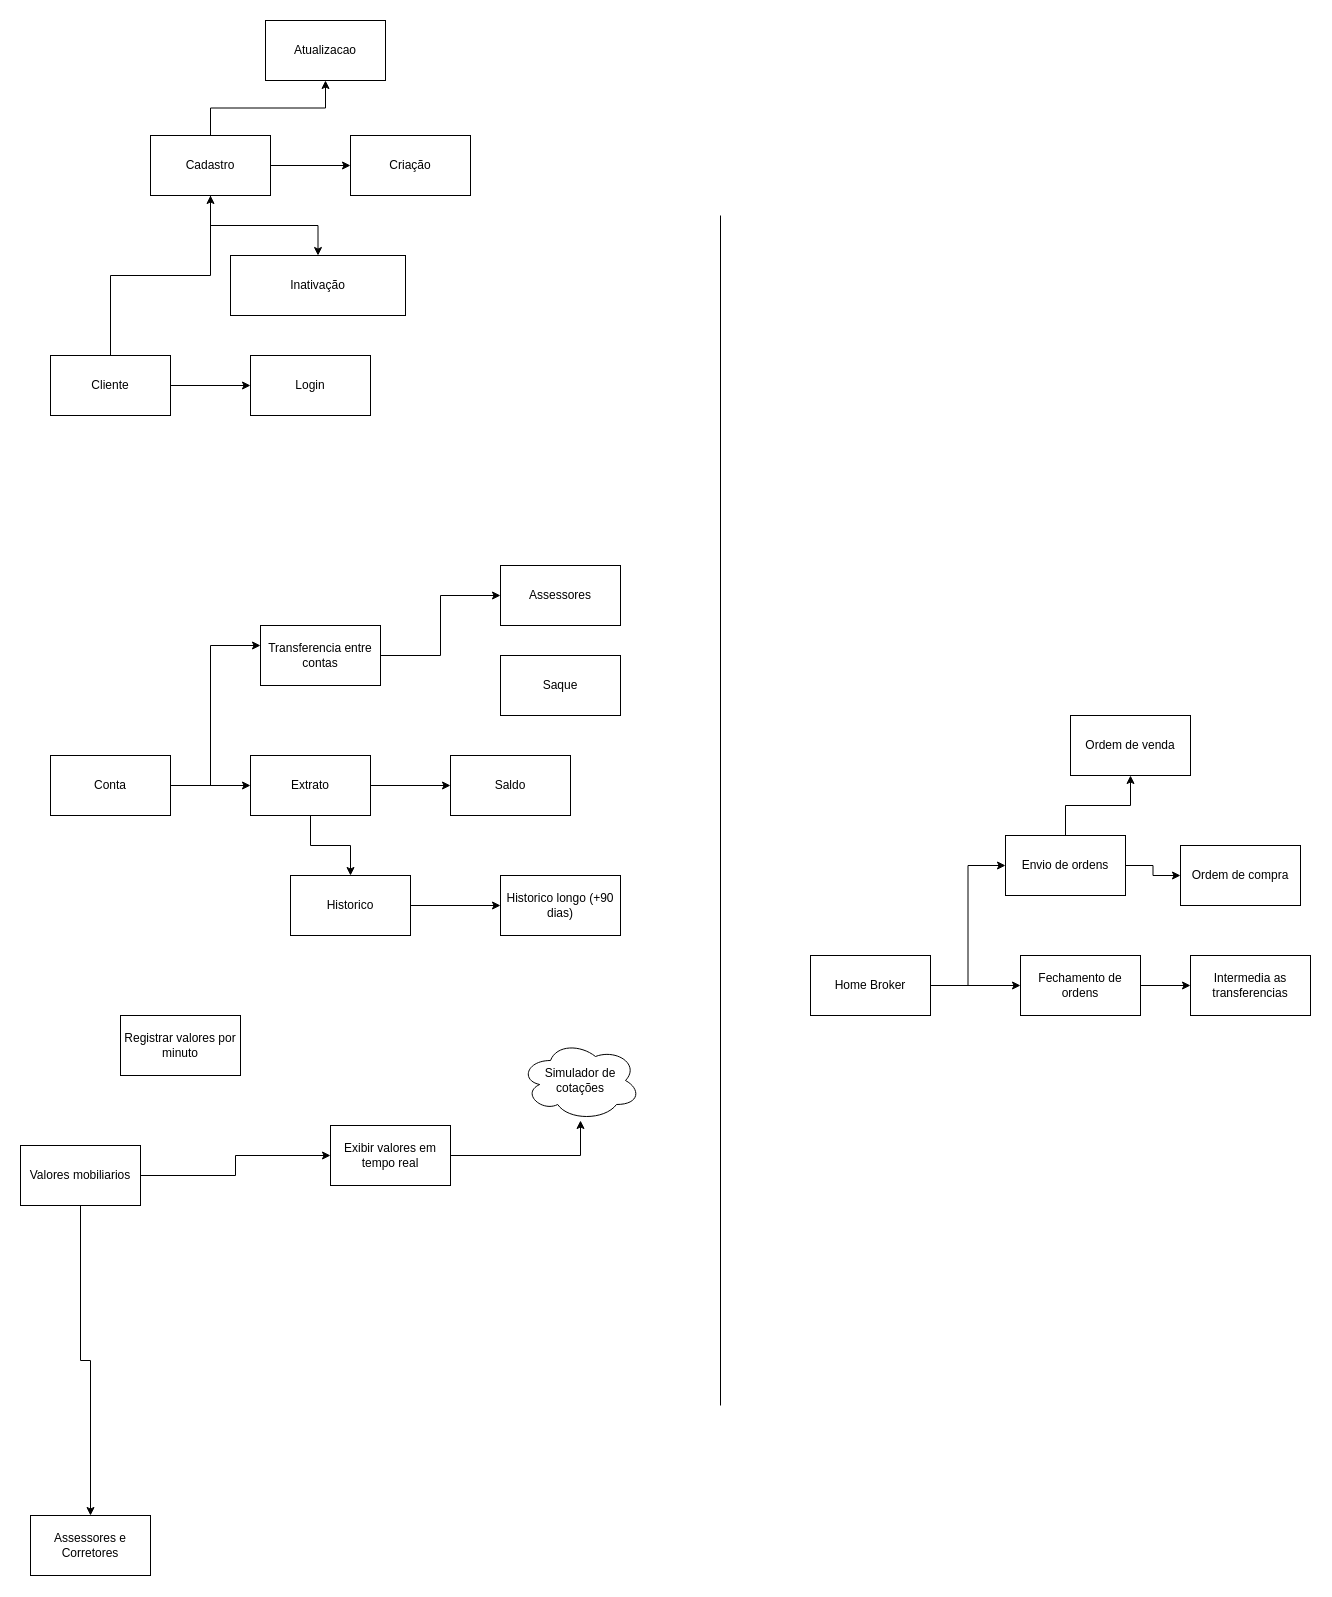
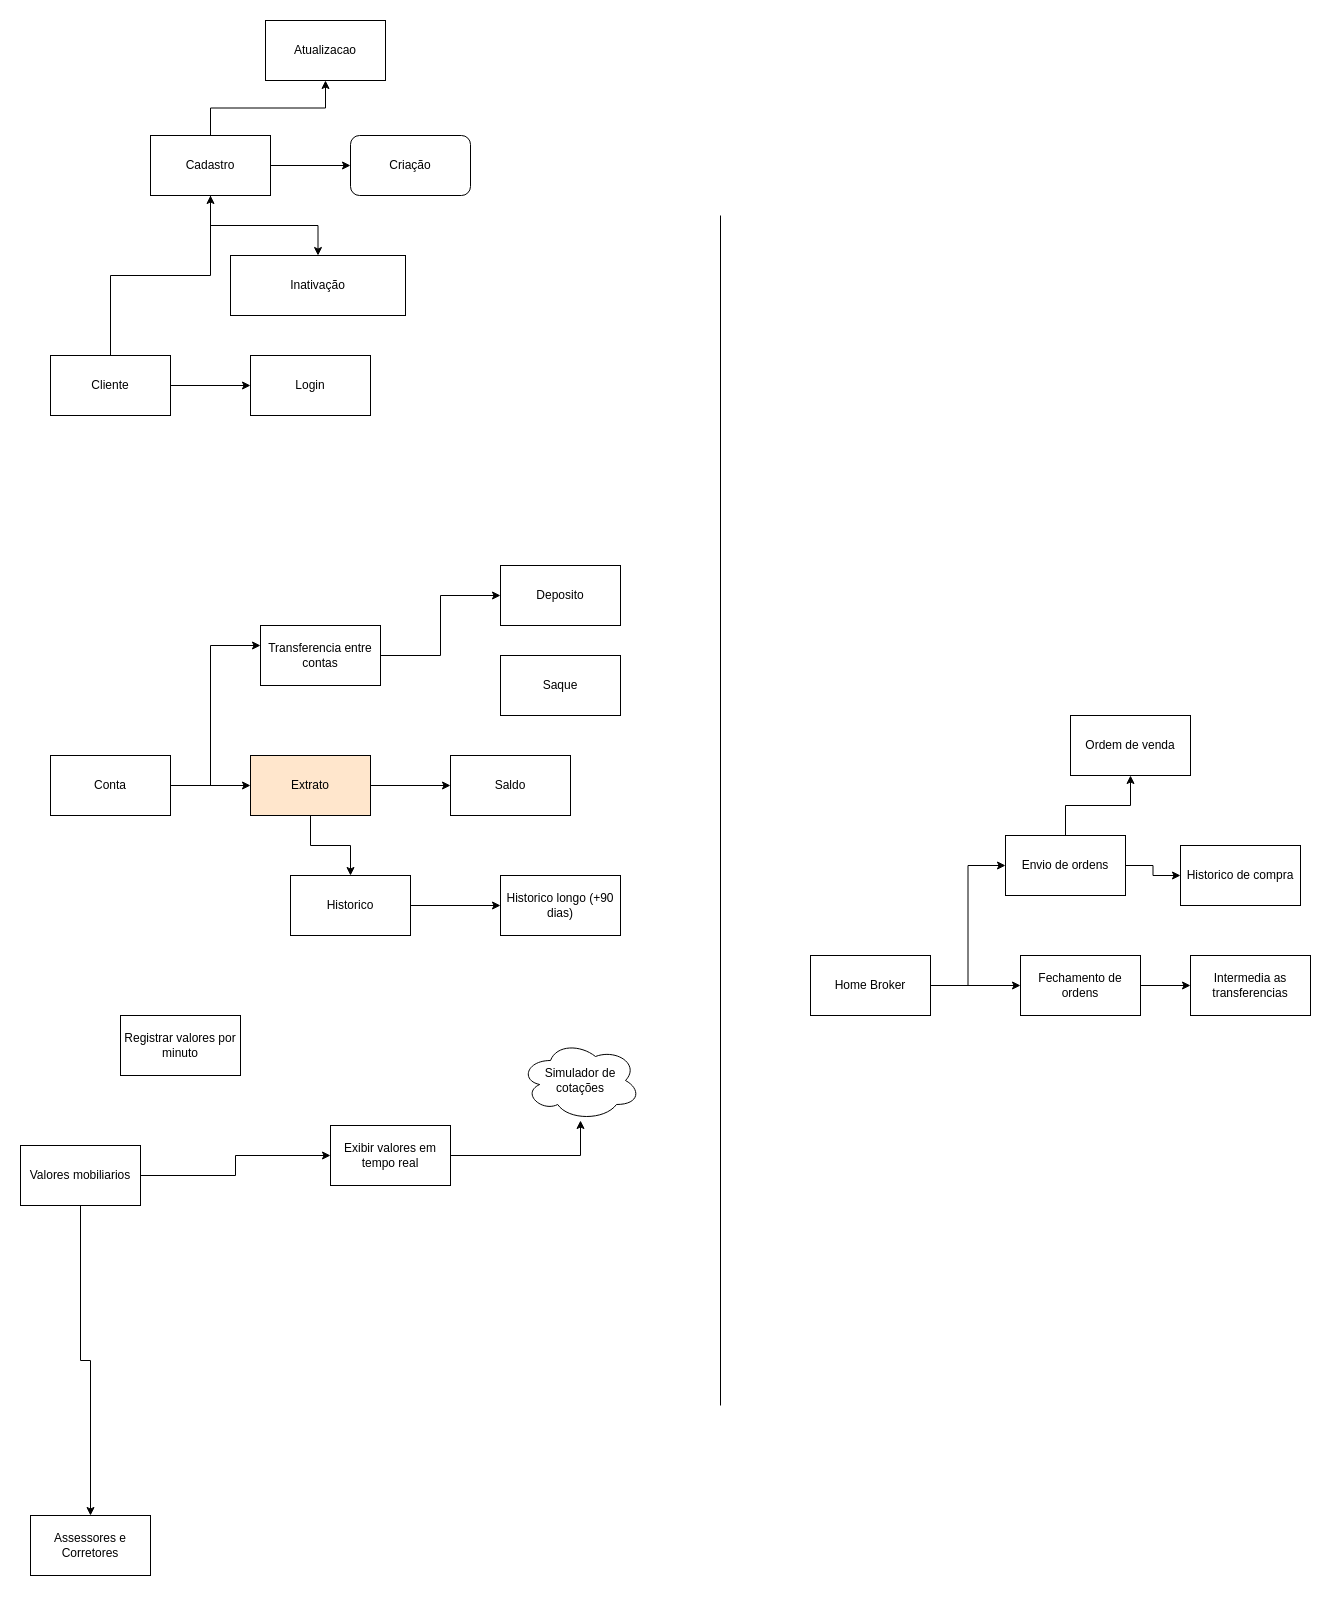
(411, 166) -> (411, 166)
(561, 596) -> (561, 596)
(311, 786) -> (311, 786)
(1241, 876) -> (1241, 876)
